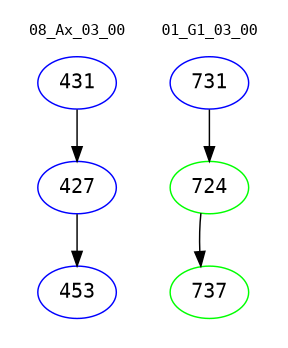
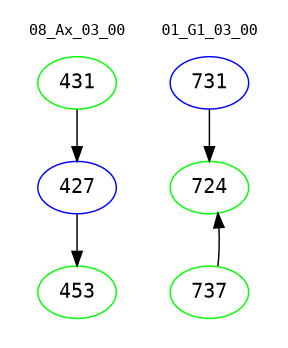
(77, 83) -> (77, 83)
(200, 232) -> (219, 247)
(77, 292) -> (77, 292)
